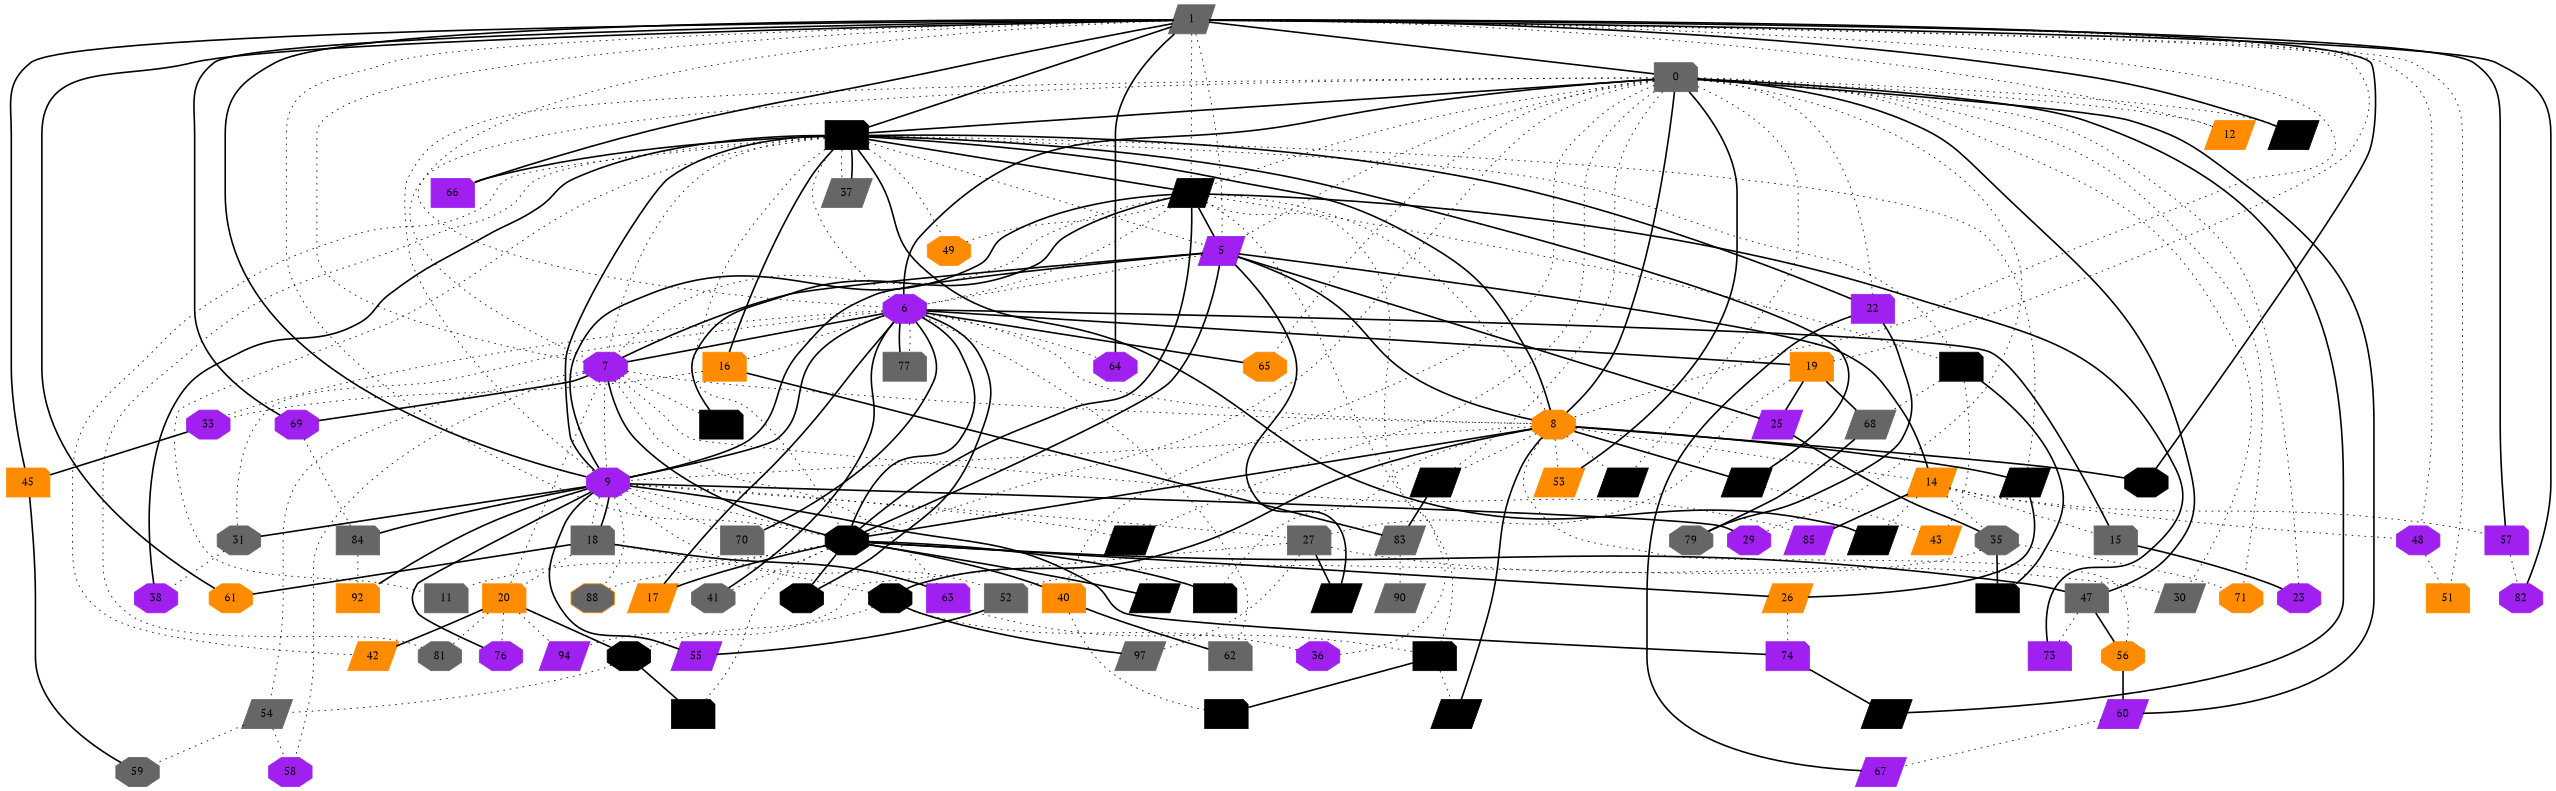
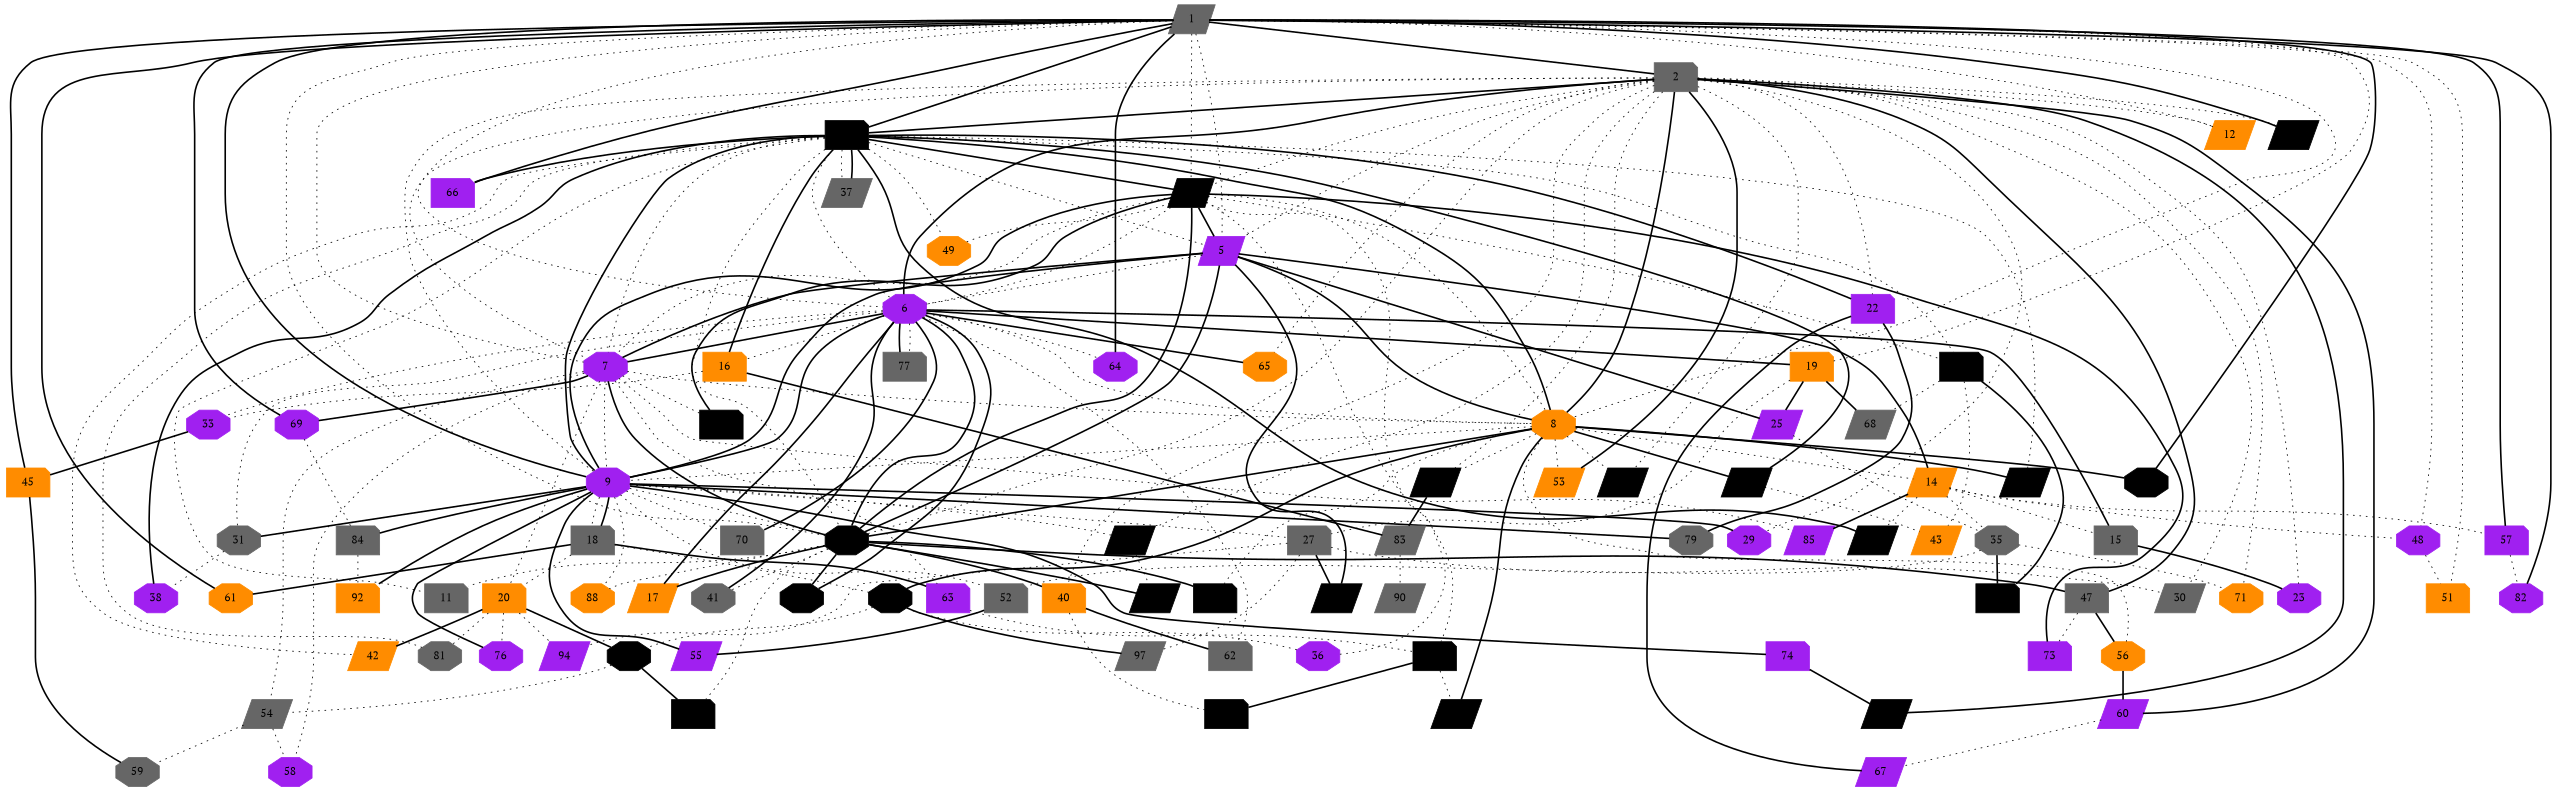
(1676, 77) -> (1676, 77)
(1793, 487) -> (1150, 511)
(1884, 488) -> (1884, 488)
(593, 598) -> (593, 598)
(1788, 598) -> none
